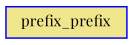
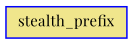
(66, 22) -> (66, 22)
